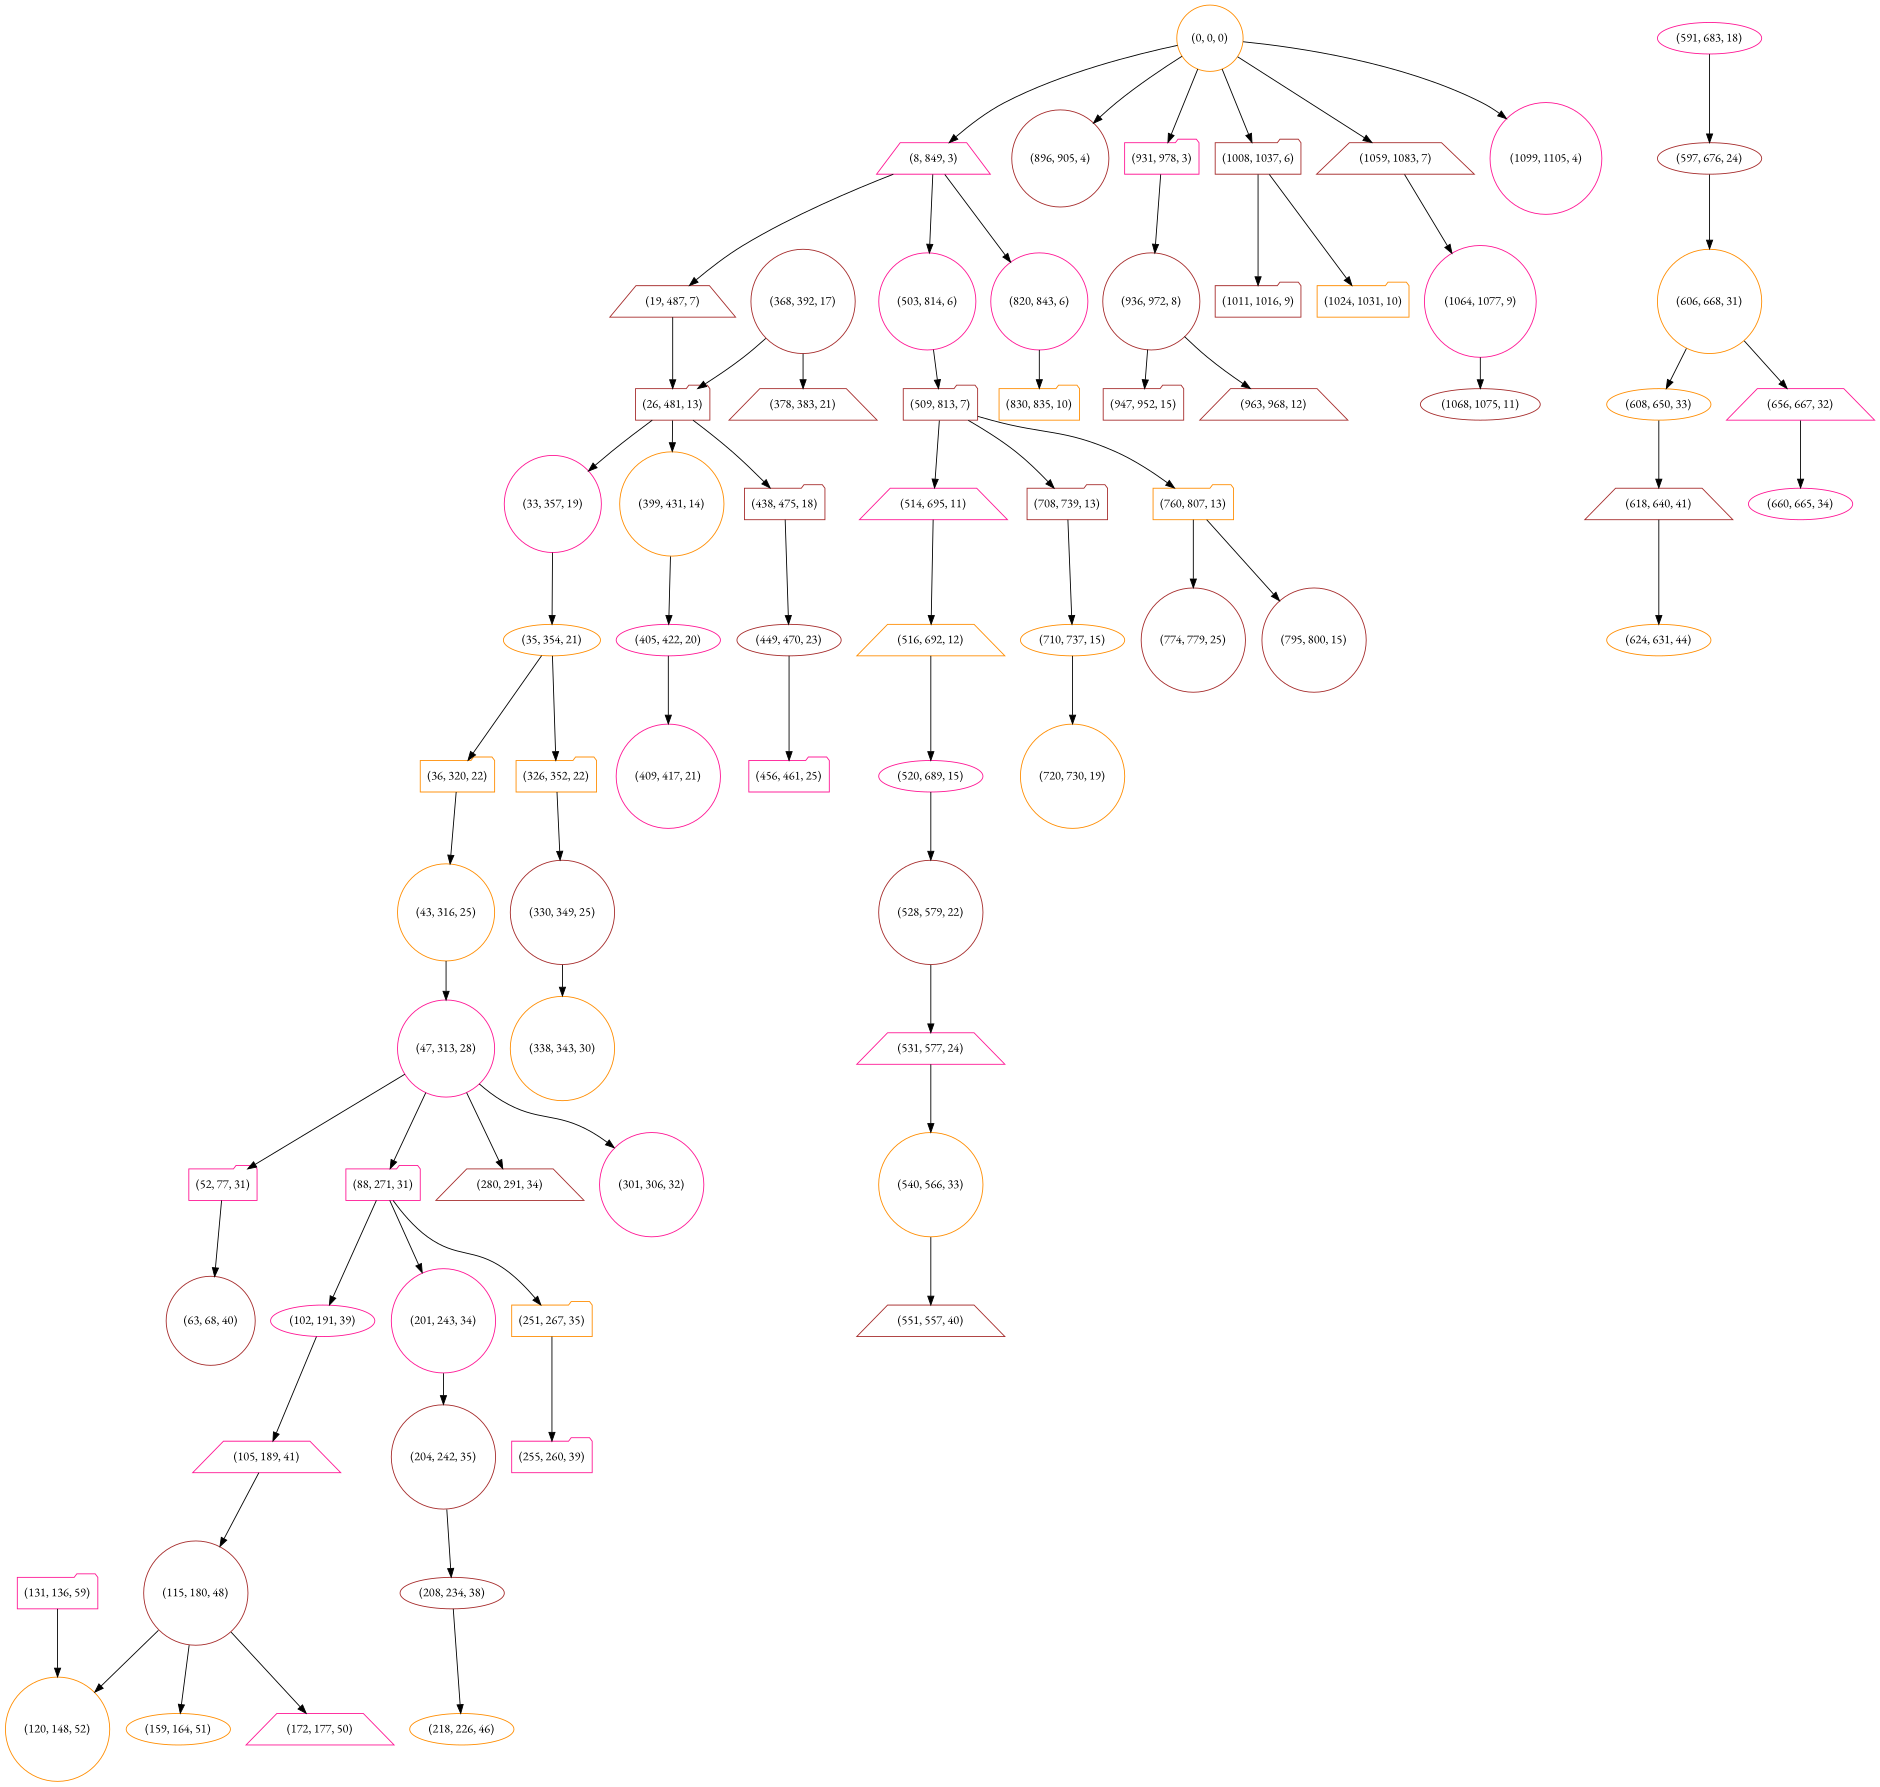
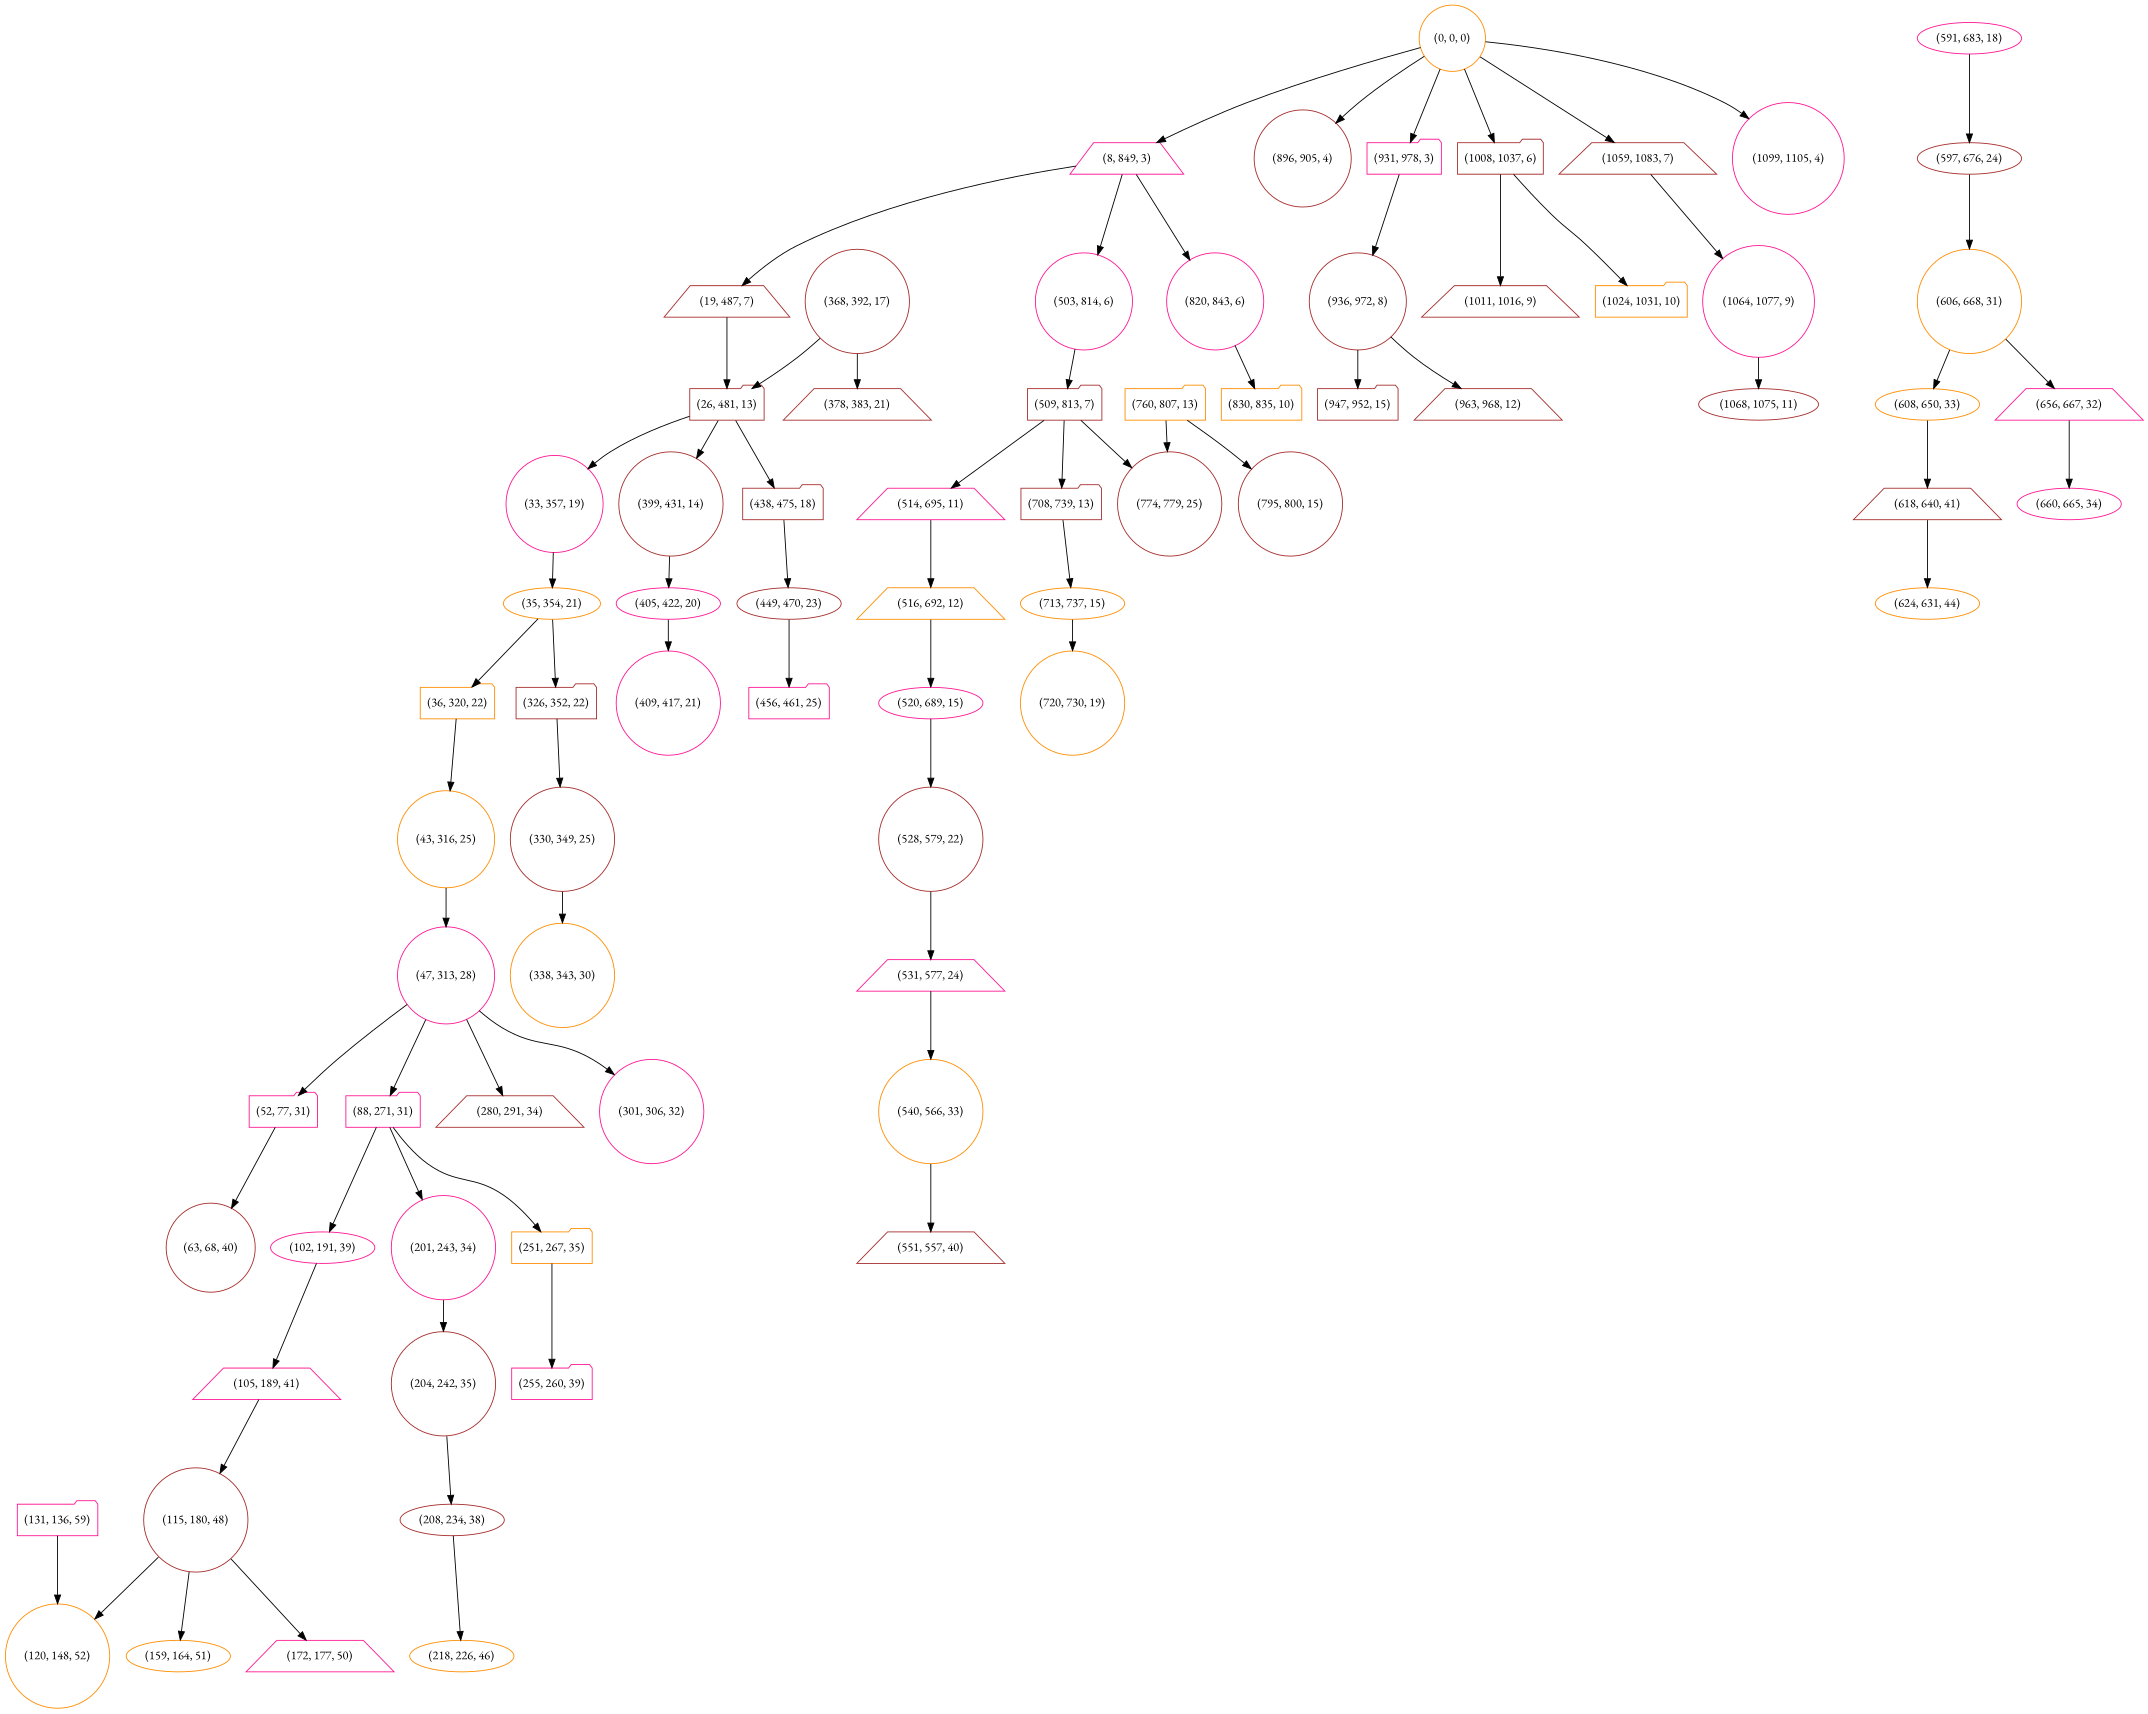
(1258, 301) -> (1500, 301)
(1077, 438) -> (1103, 441)
(672, 504) -> (671, 504)
(1073, 640) -> (1073, 604)
(556, 776) -> (556, 703)
